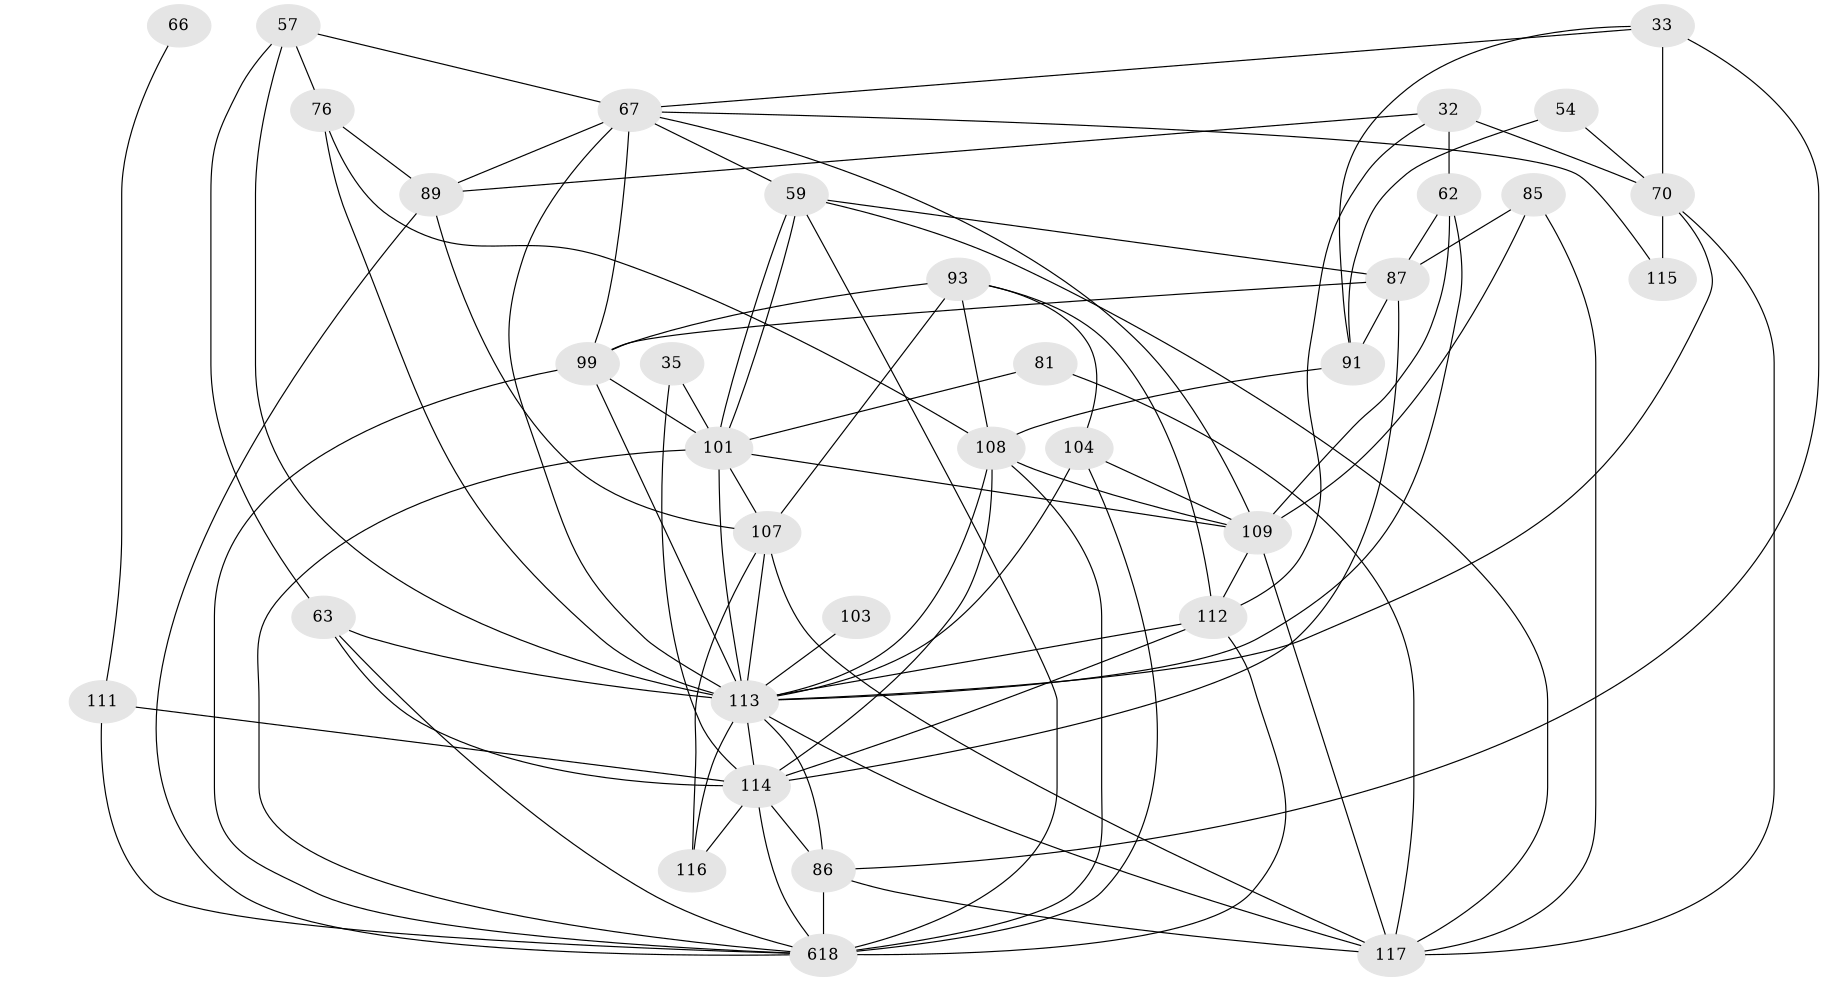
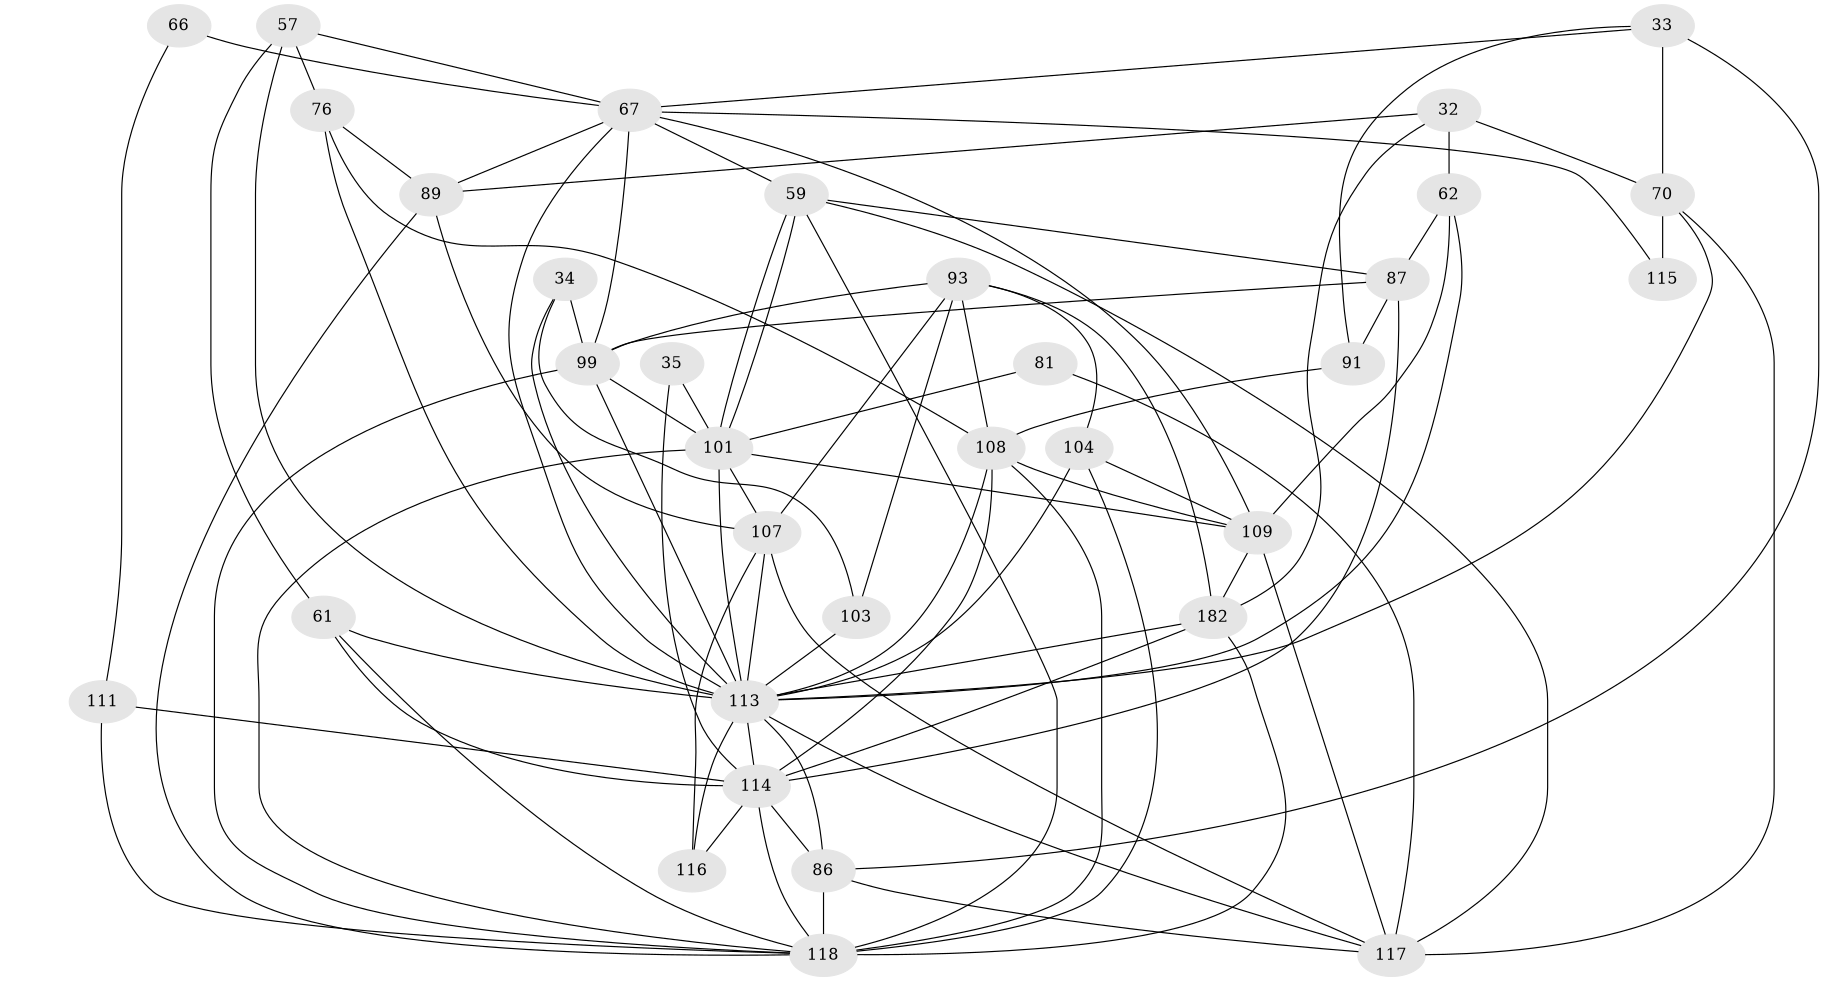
none -> (402, 77)
(1566, 110) -> none
(1534, 195) -> none
none -> (565, 279)
none -> (907, 448)
(324, 617) -> (324, 617)
(1213, 617) -> (1213, 617)
(824, 955) -> (824, 955)
